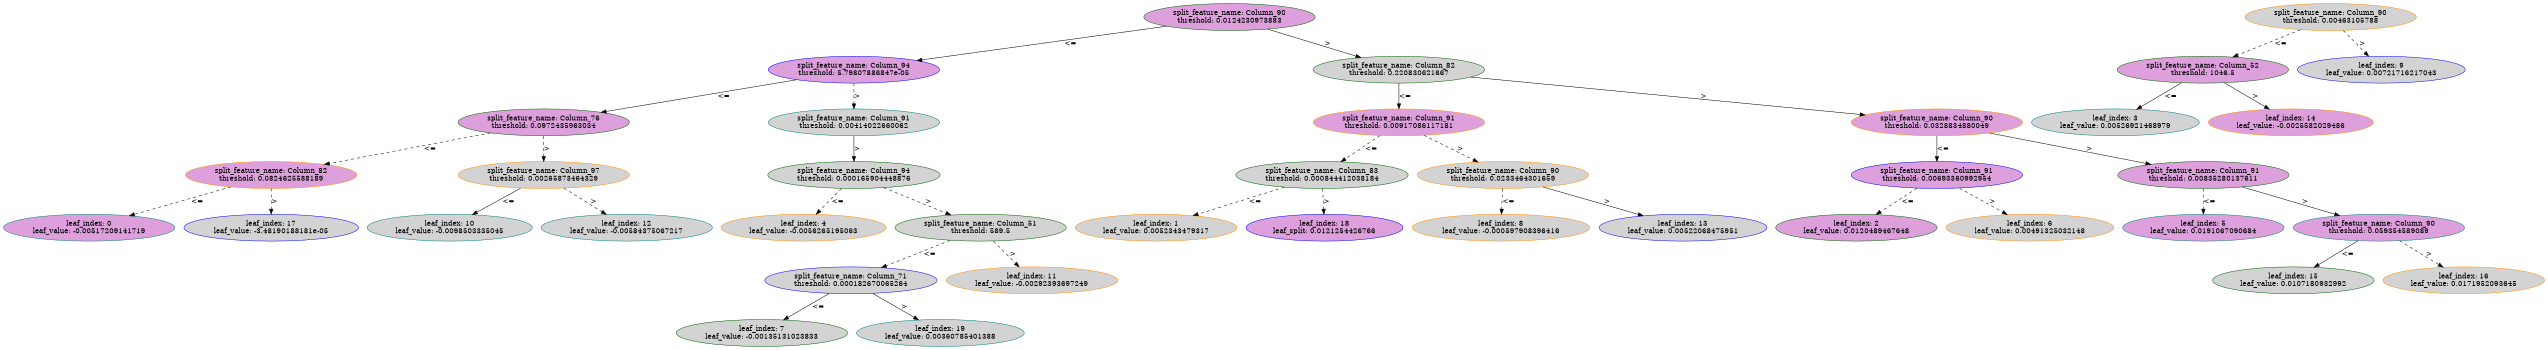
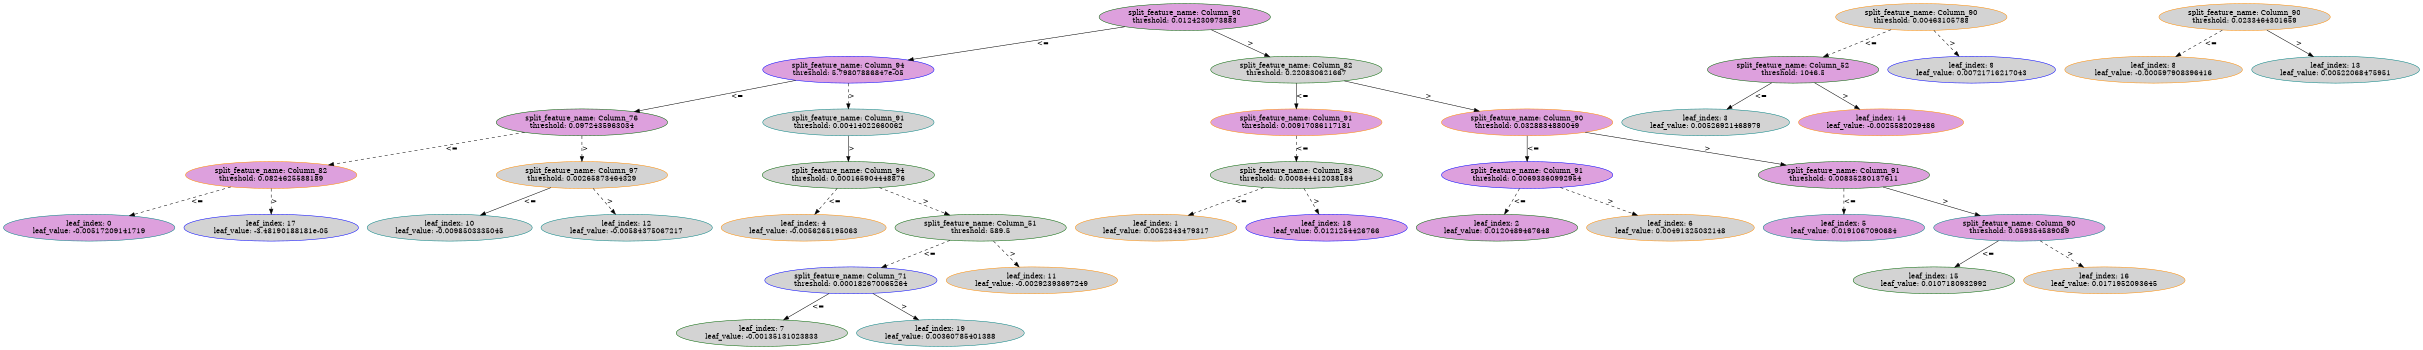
(1449, 148) -> none
(1325, 228) -> (1327, 228)
(1683, 228) -> (2336, 70)
